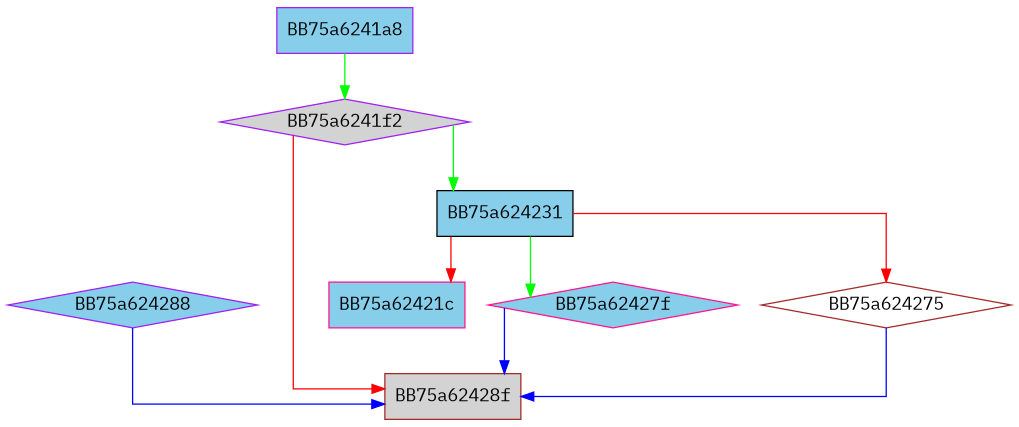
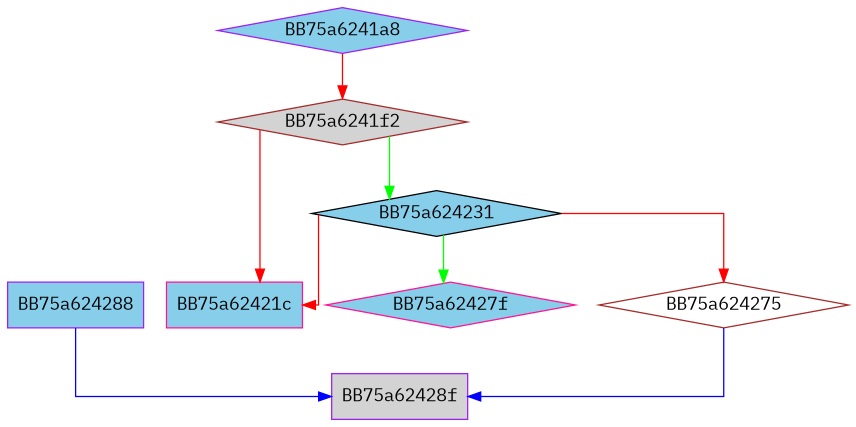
(345, 30) -> (342, 30)
(345, 70) -> (342, 70)
(345, 122) -> (342, 122)
(505, 214) -> (437, 214)
(293, 302) -> (260, 200)
(133, 305) -> (76, 305)
(504, 334) -> none
(453, 396) -> (400, 396)
